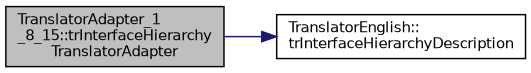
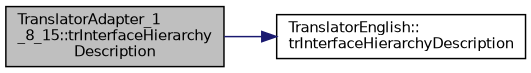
(115, 37) -> (115, 37)
